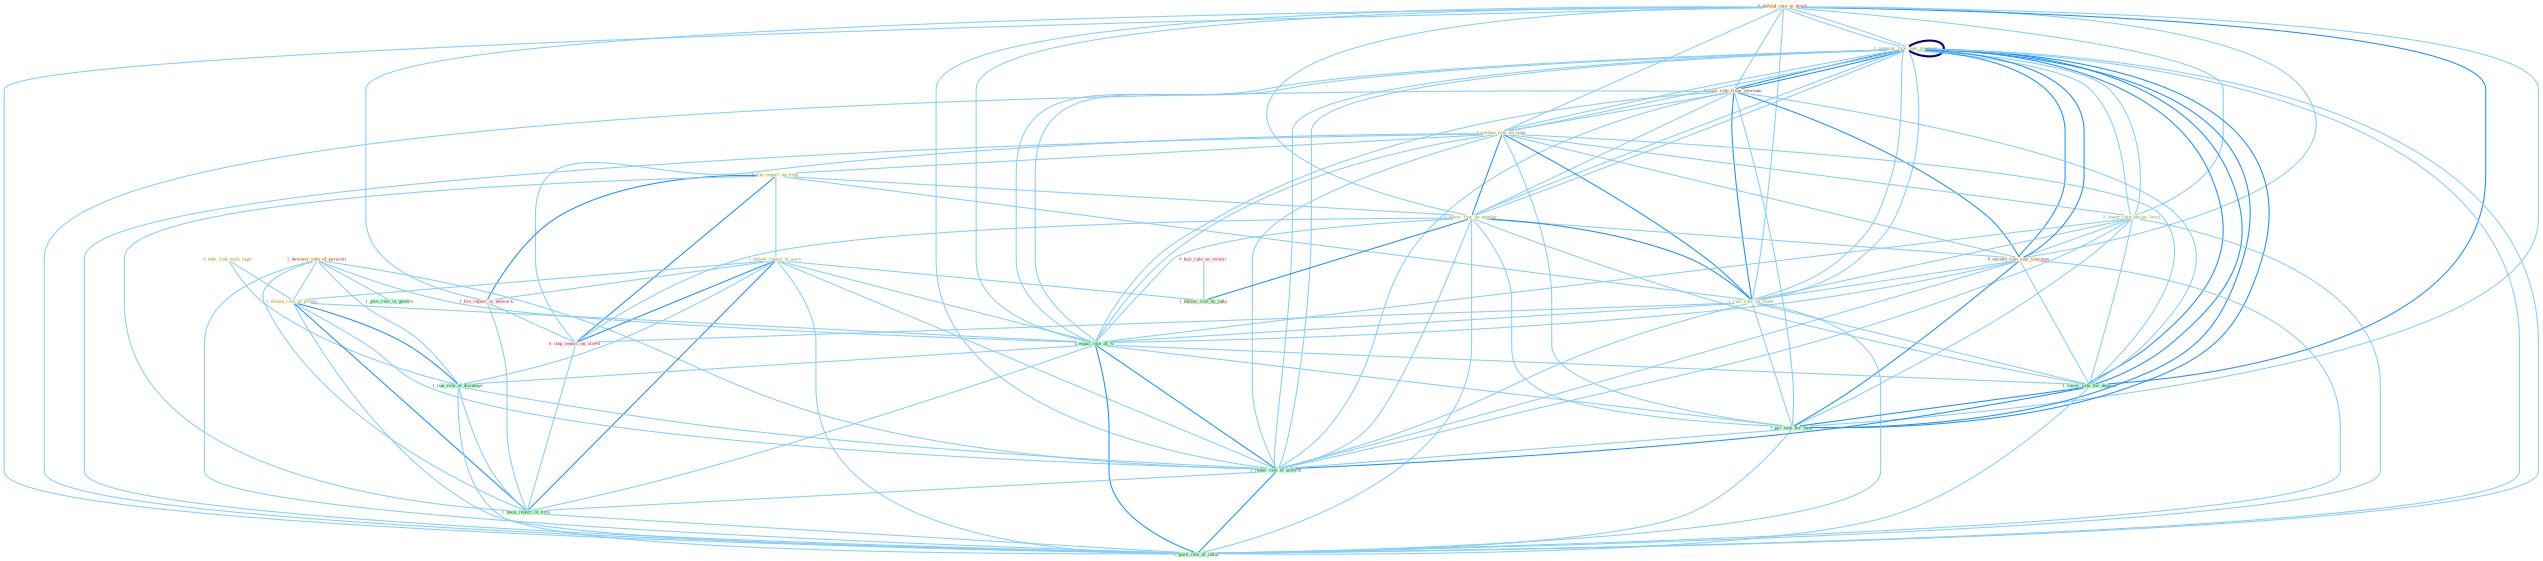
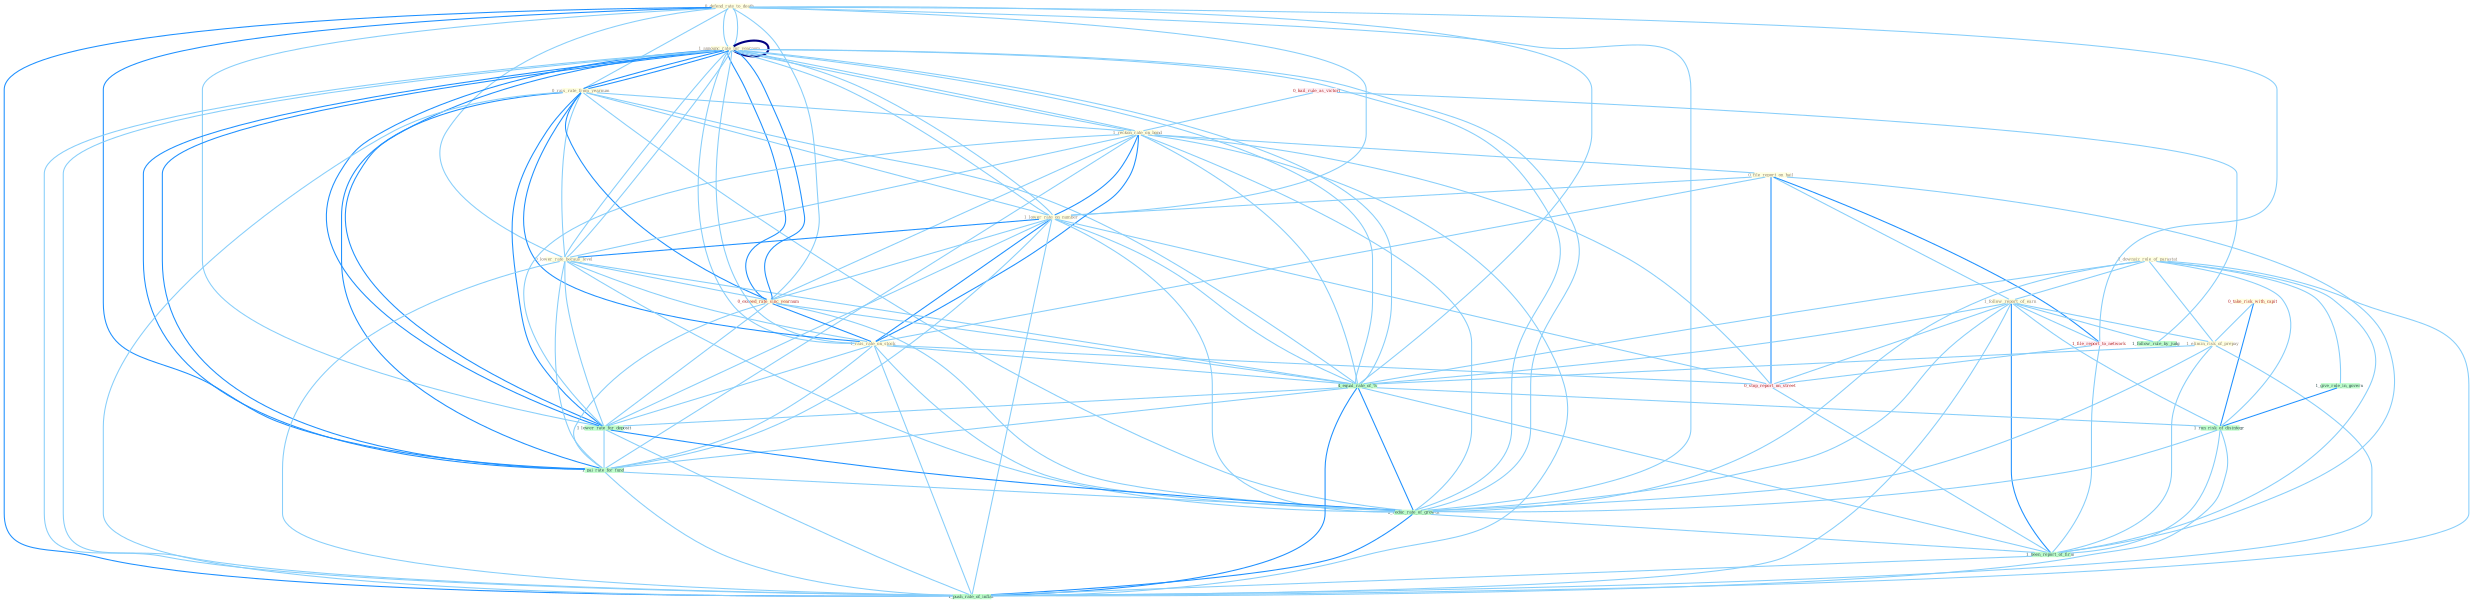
(1784, 6) -> (731, 6)
(1906, 48) -> (731, 48)
(2426, 56) -> (202, 164)
(103, 70) -> (4, 426)
(1643, 70) -> (1228, 112)
(1734, 91) -> (582, 91)
(2054, 159) -> (514, 264)
(1771, 162) -> none
(2538, 171) -> (103, 153)
none -> (562, 174)
(776, 175) -> (1771, 175)
(1773, 249) -> (348, 293)
(229, 259) -> (2254, 301)
(317, 259) -> (2148, 259)
(1338, 259) -> (808, 238)
(1886, 280) -> (817, 321)
none -> (2080, 280)
(1204, 301) -> (2157, 344)
(676, 302) -> (1885, 346)
(383, 333) -> (2280, 407)
(1095, 344) -> (1358, 386)
(360, 354) -> (2237, 365)
(1899, 357) -> (636, 362)
(410, 407) -> (2170, 478)
(1927, 409) -> (604, 449)
(1277, 470) -> (1414, 512)
(2299, 491) -> none
